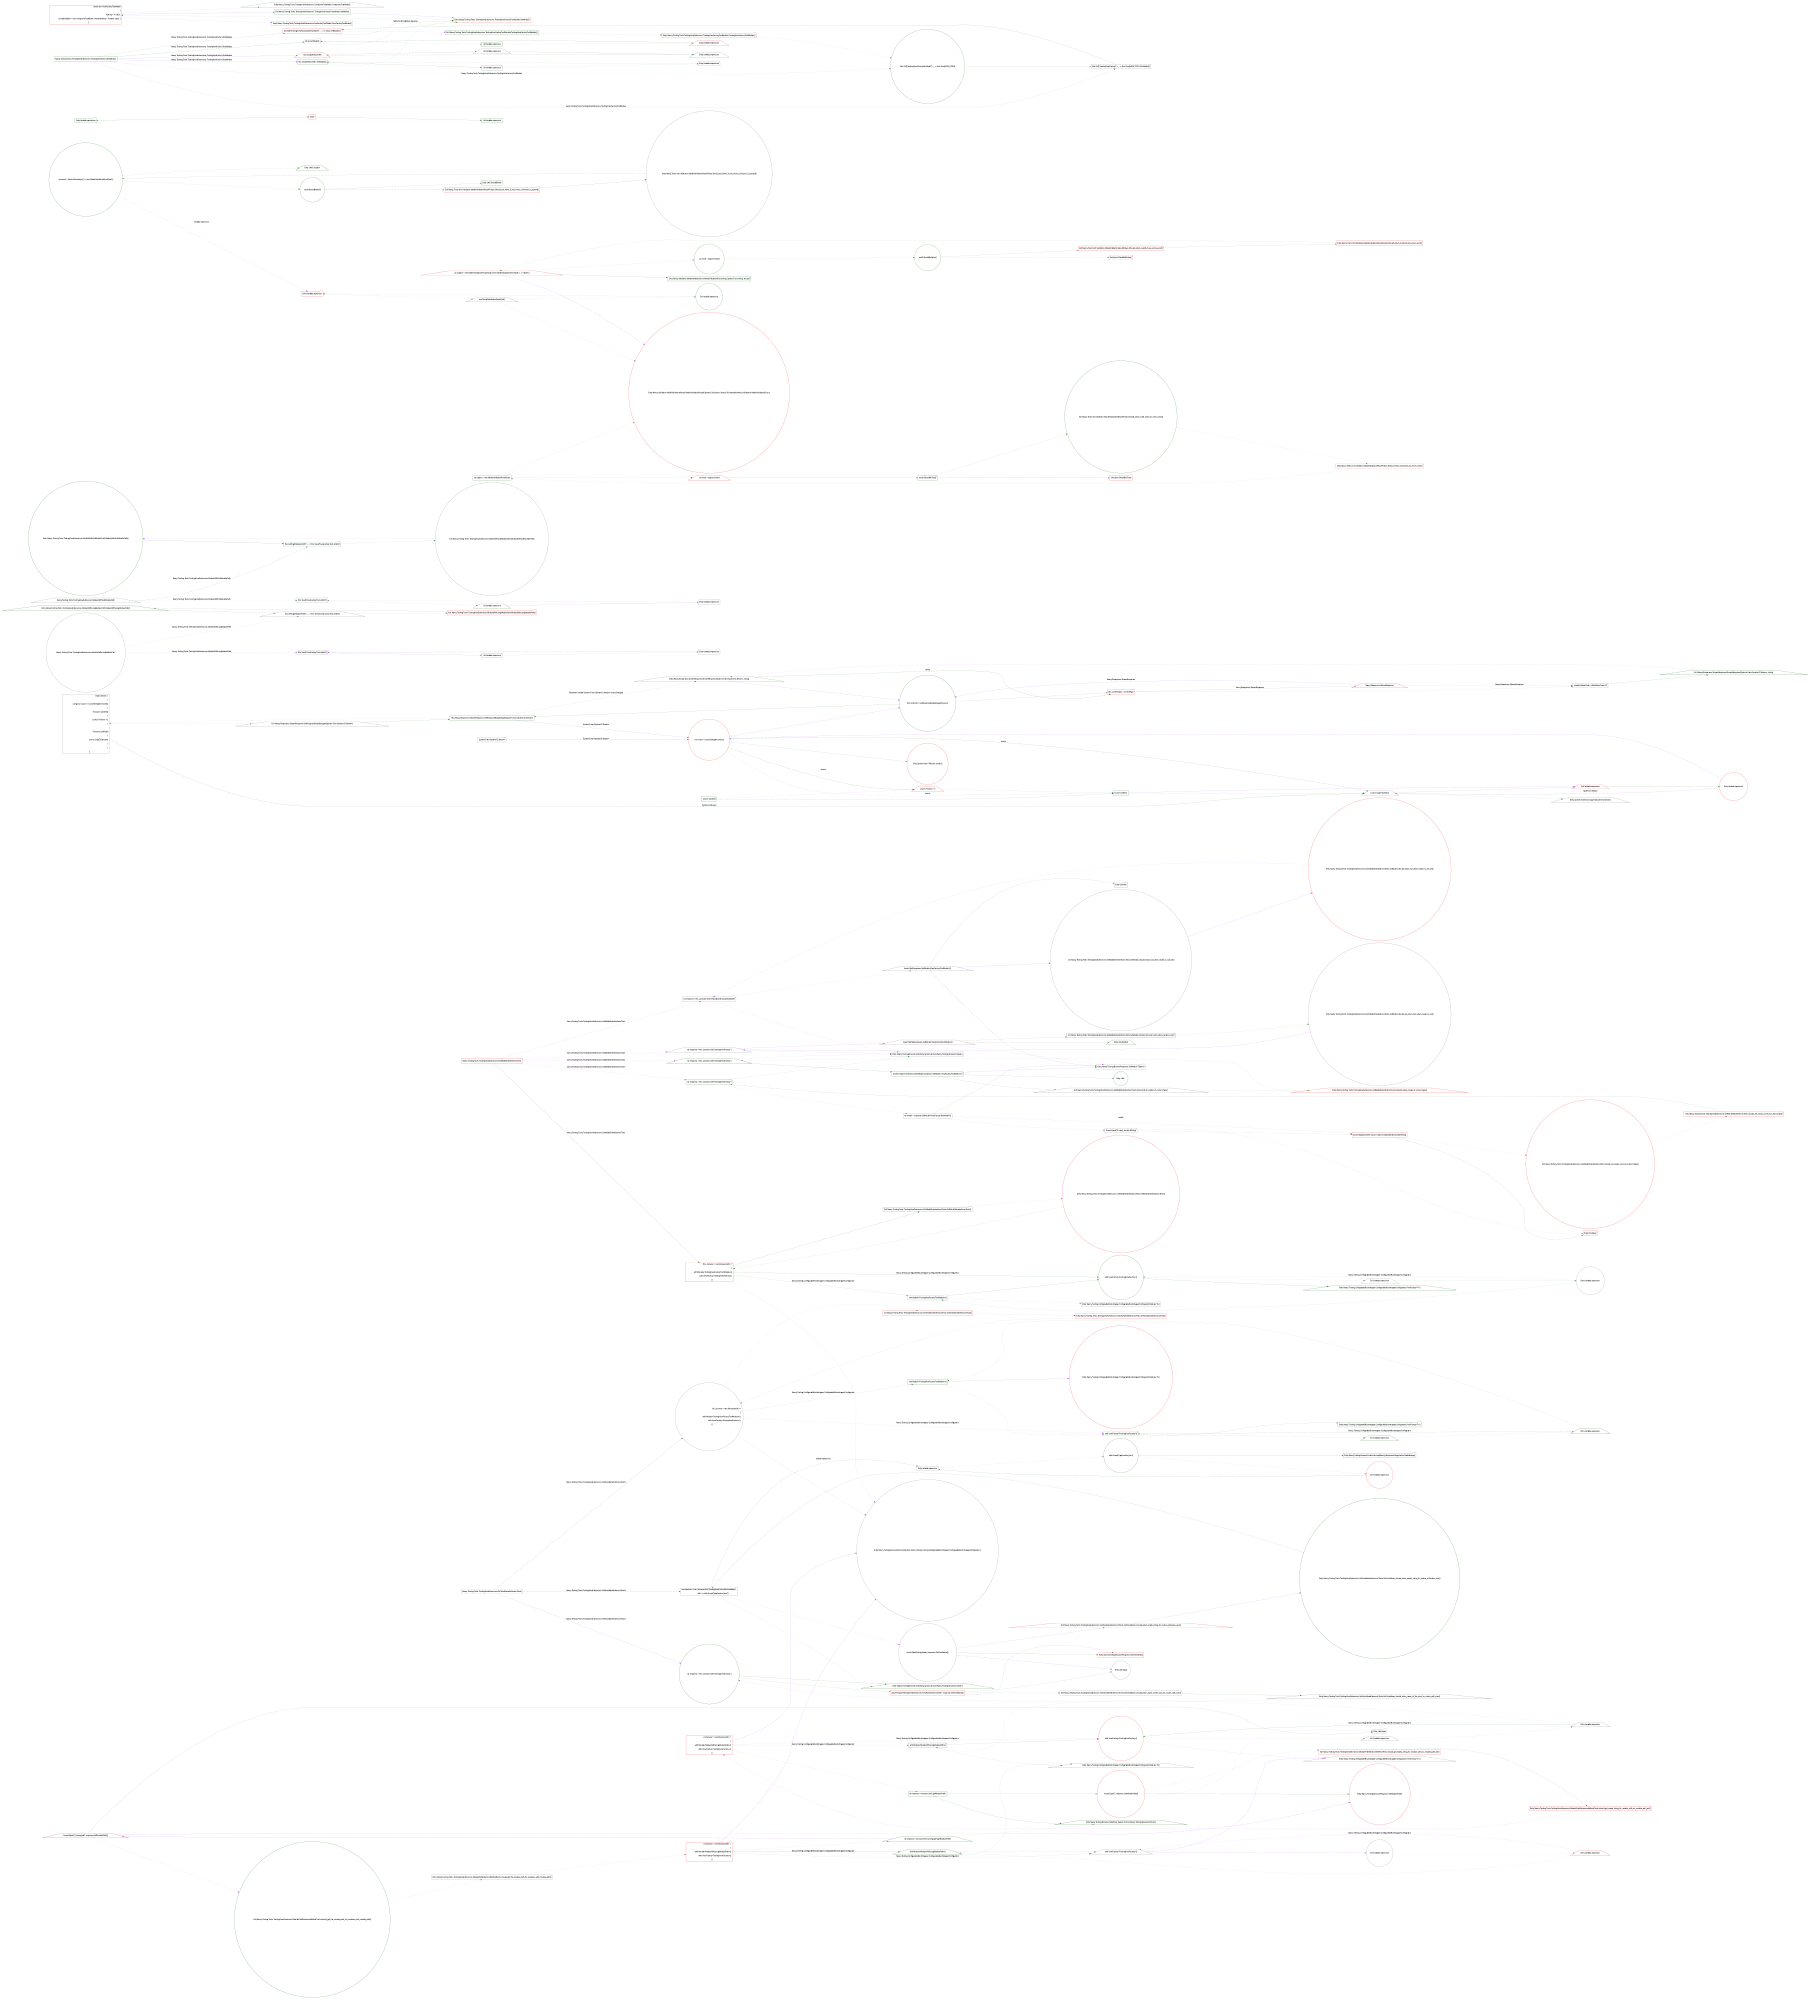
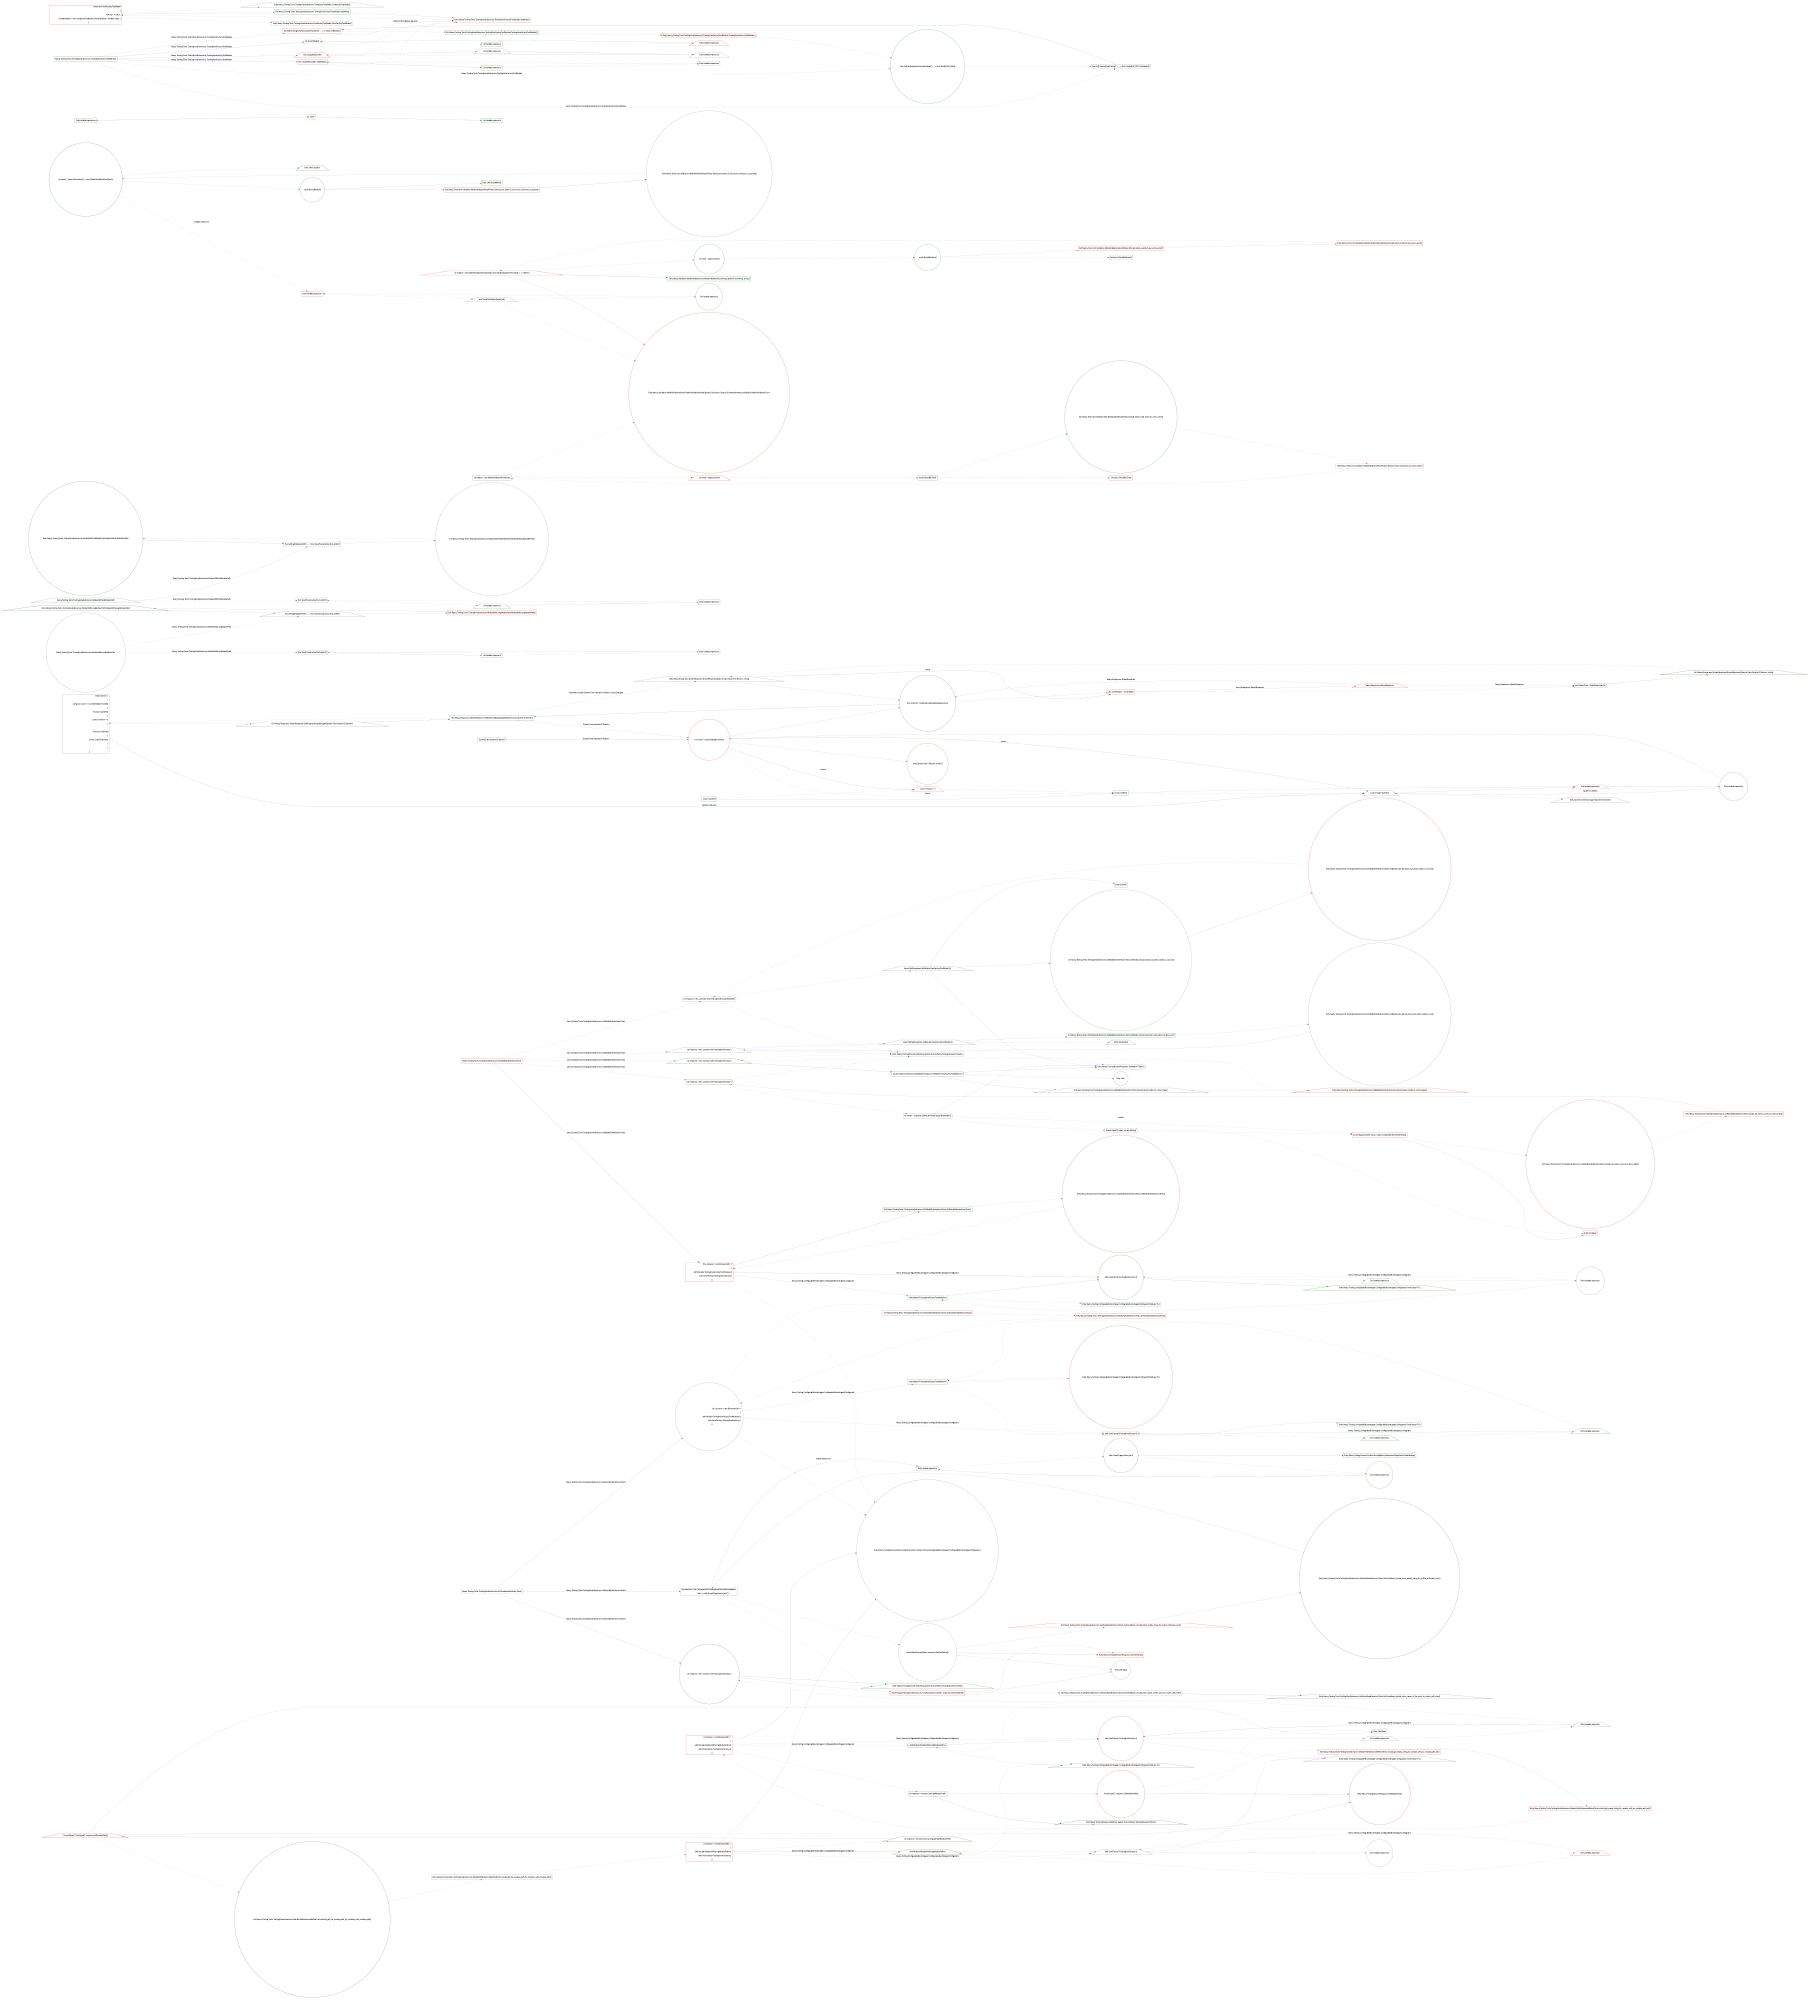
(1590, 686) -> (1590, 686)
